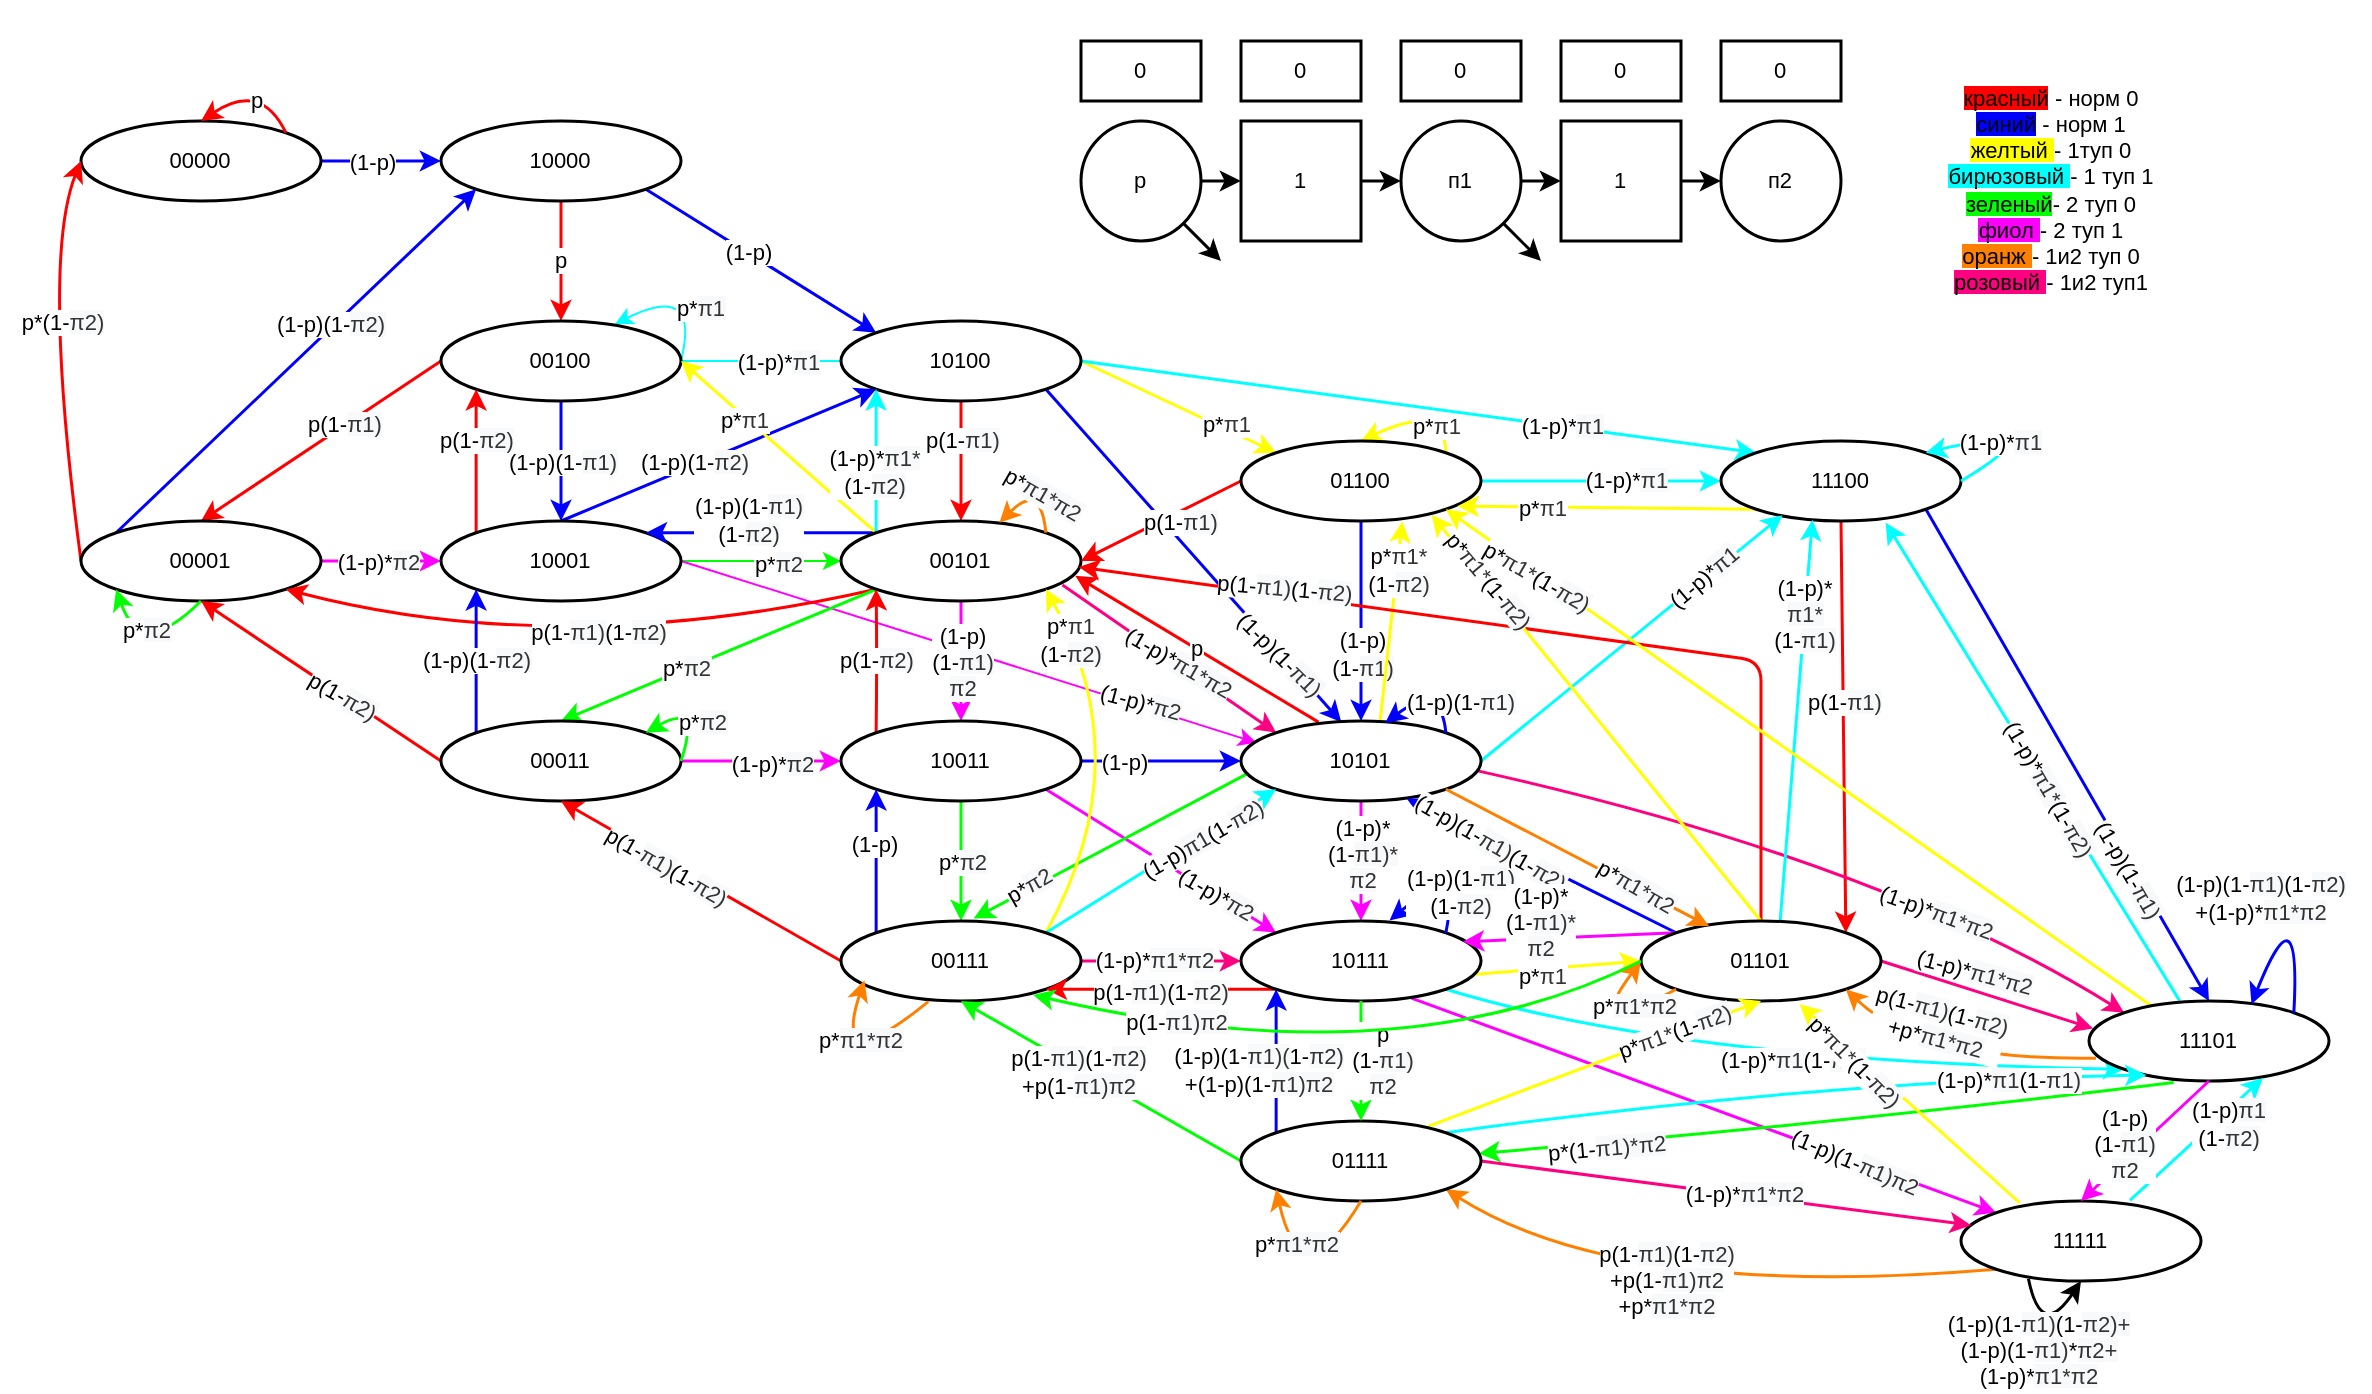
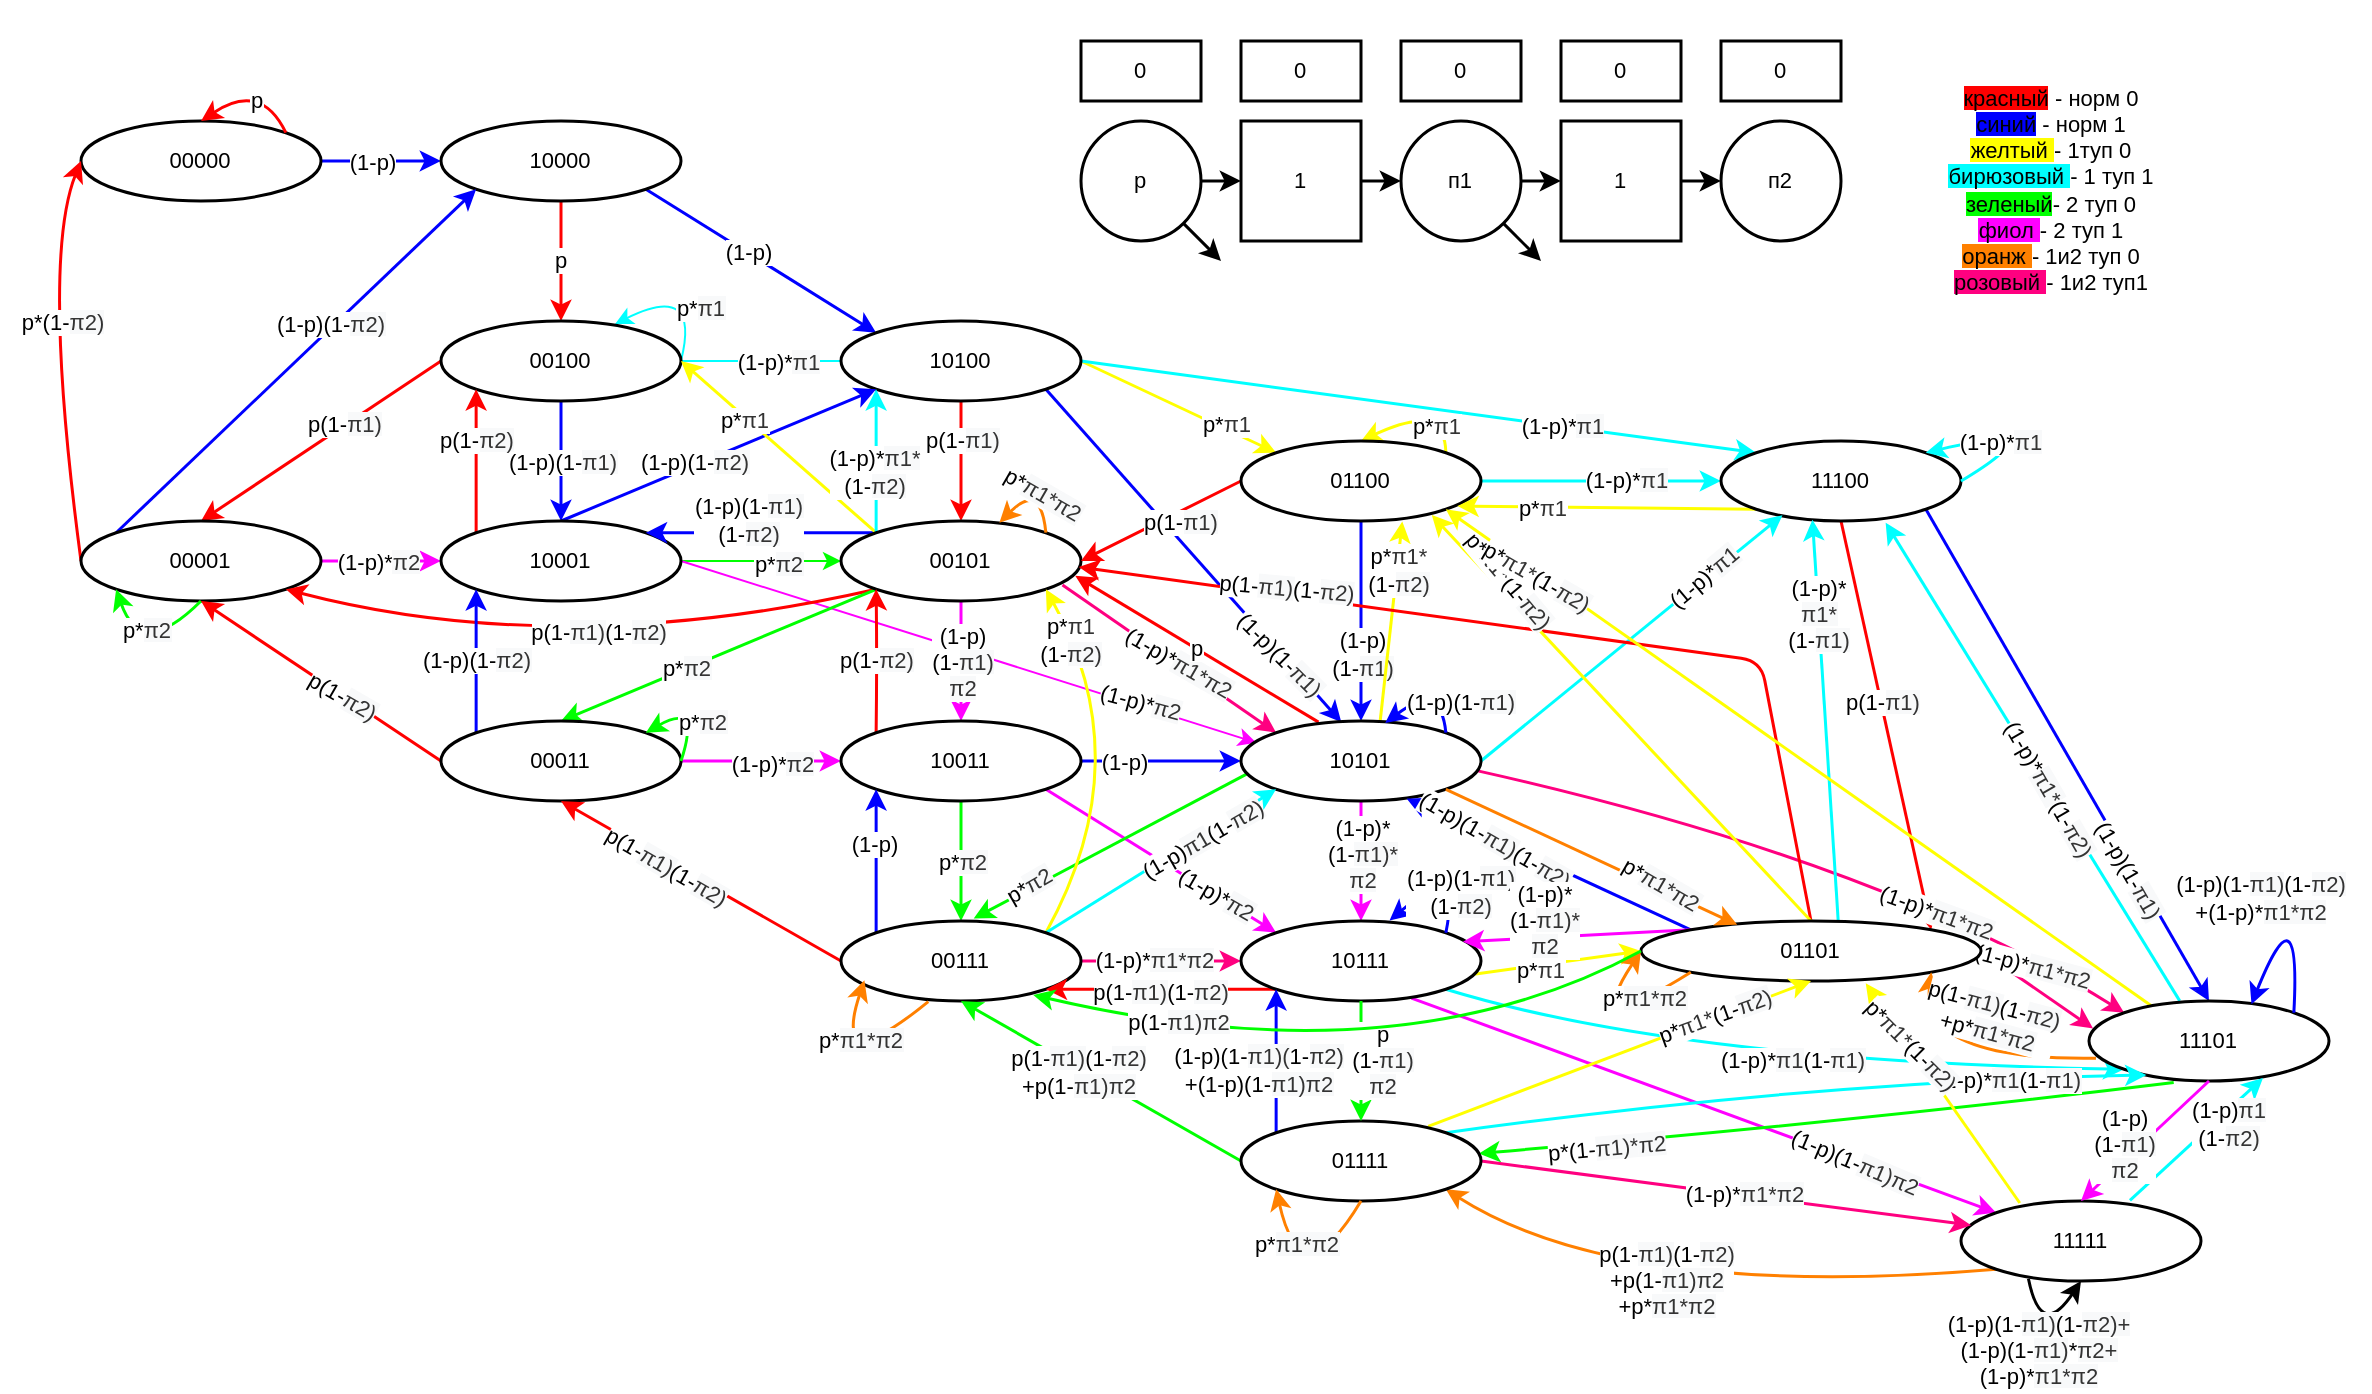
(1761, 961) -> (1811, 951)
